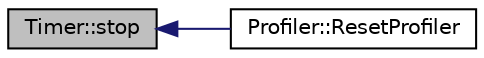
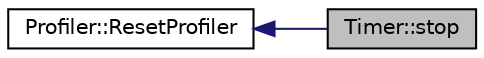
(204, 29) -> (301, 29)
